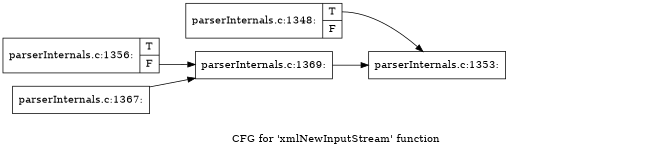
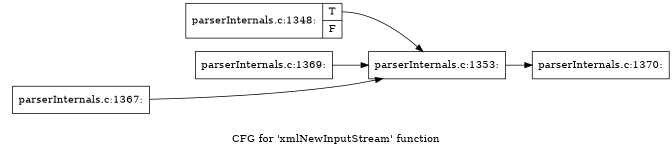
(81, 56) -> none
none -> (601, 65)
(169, 83) -> (263, 94)
